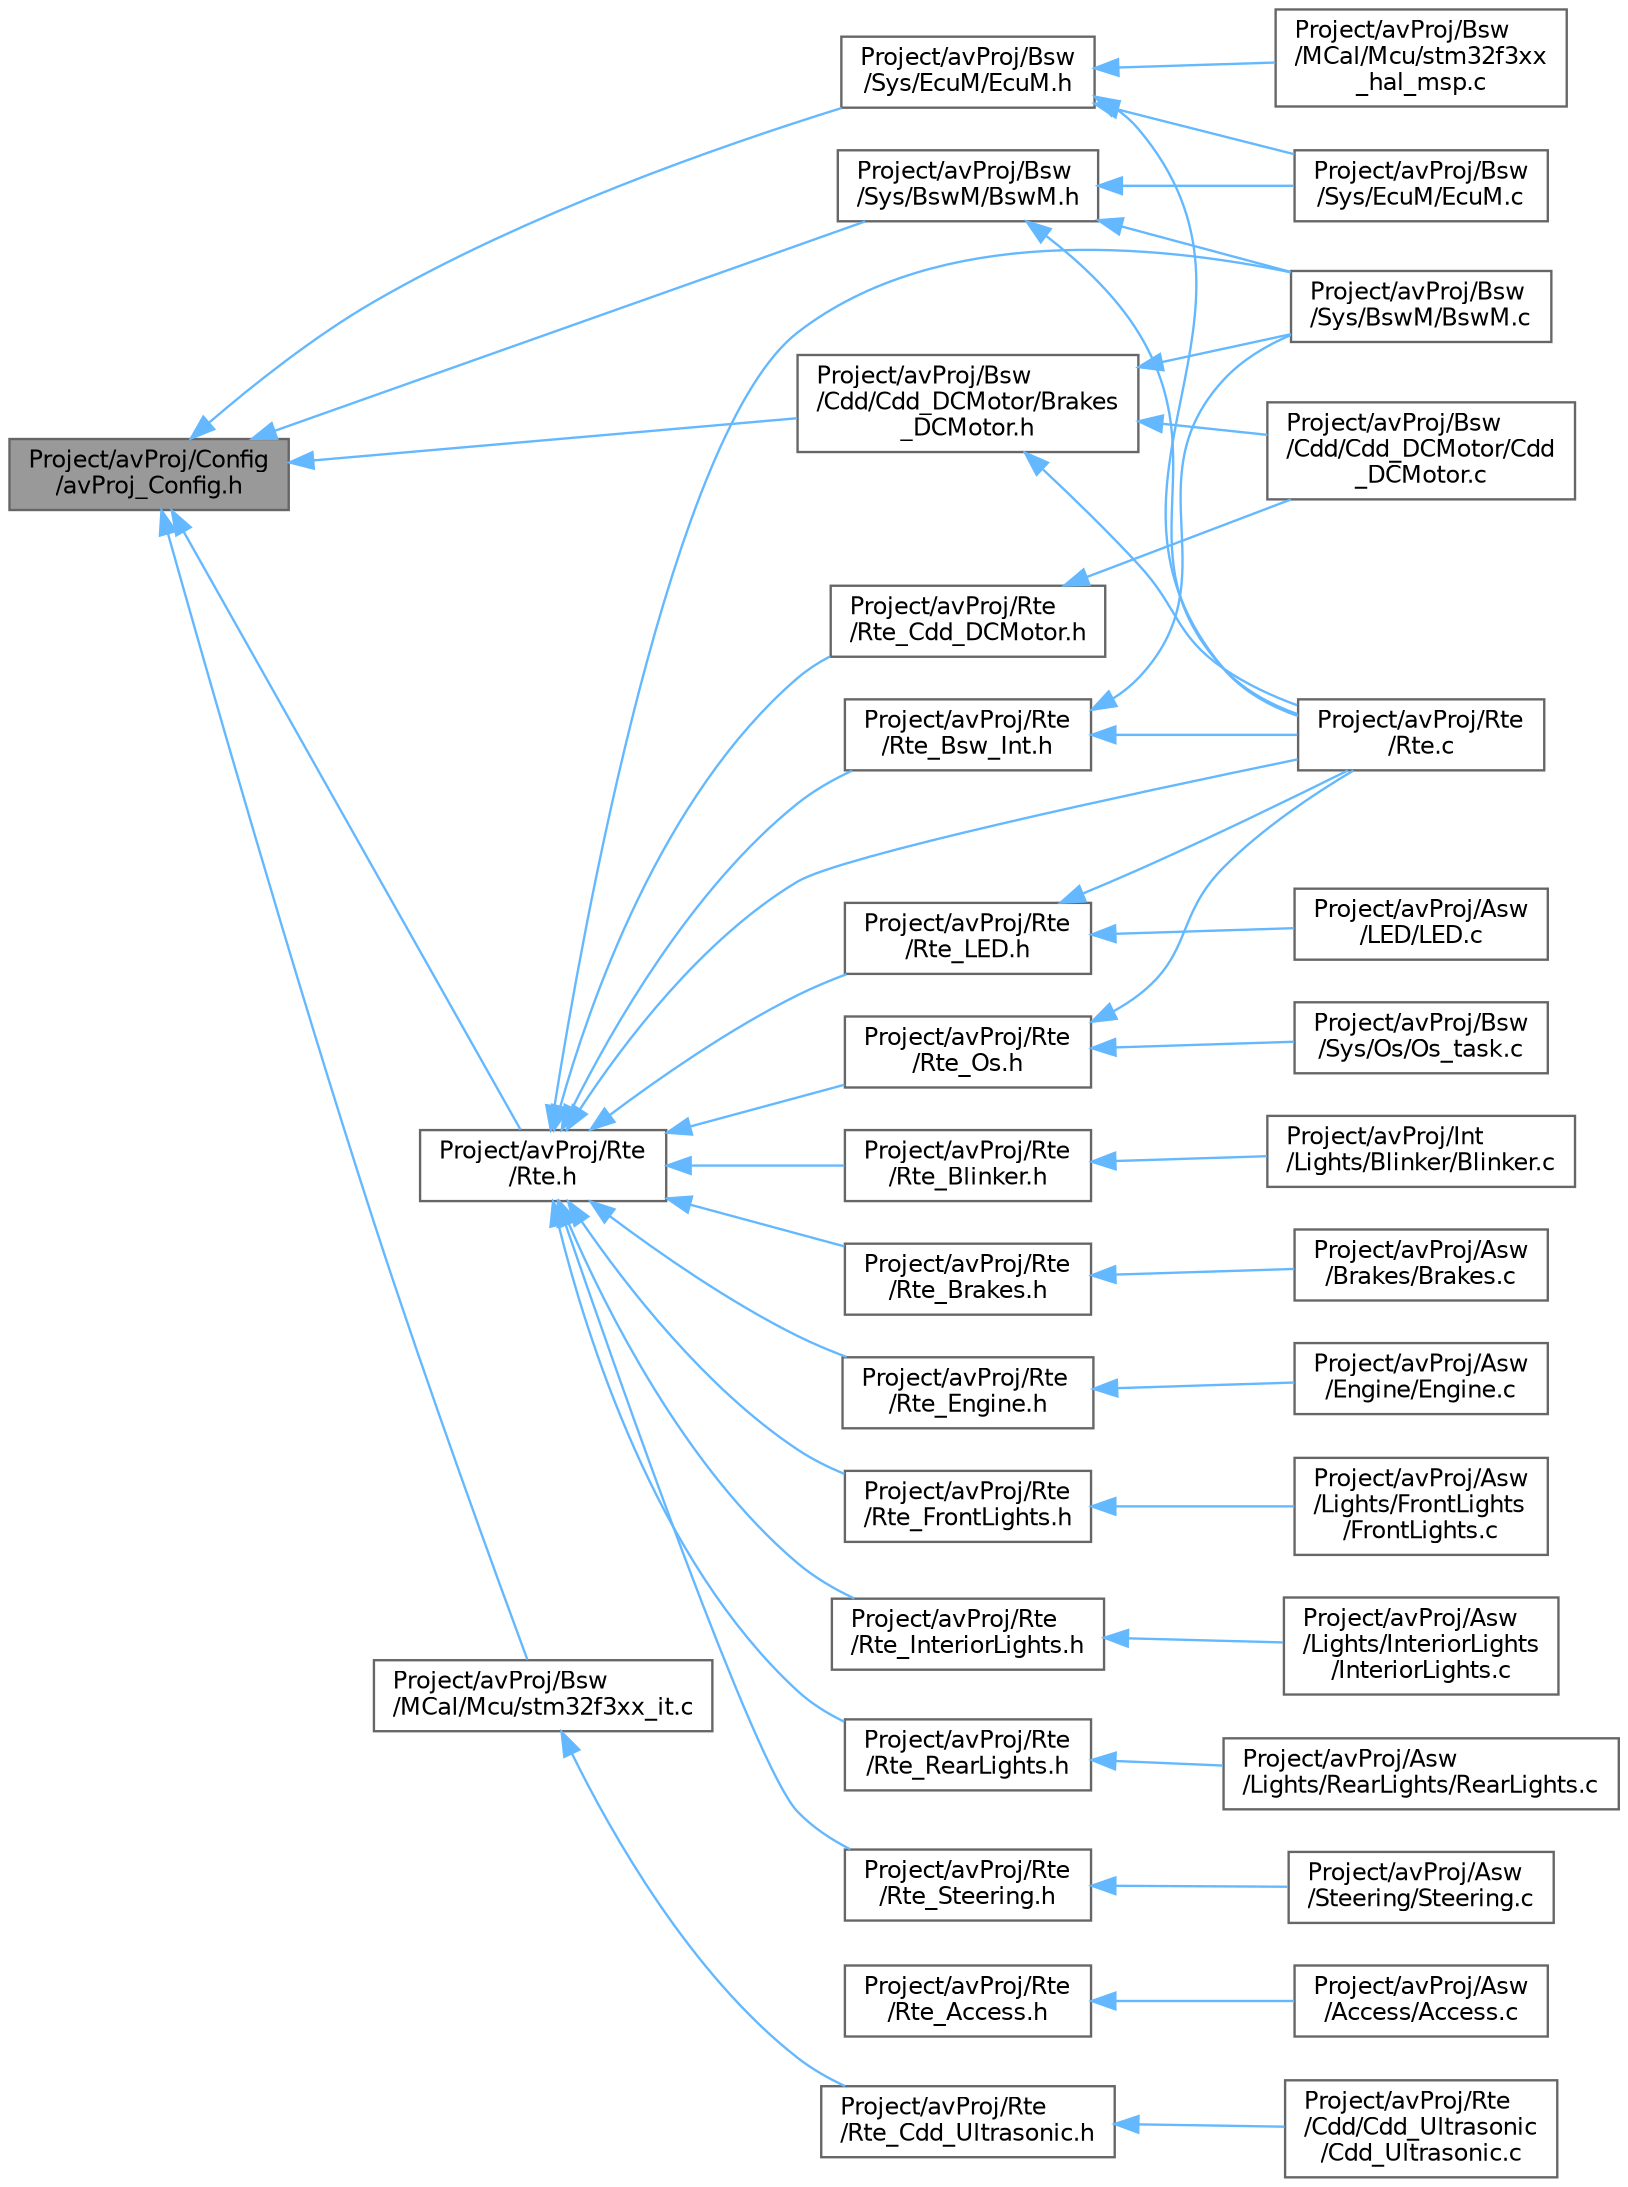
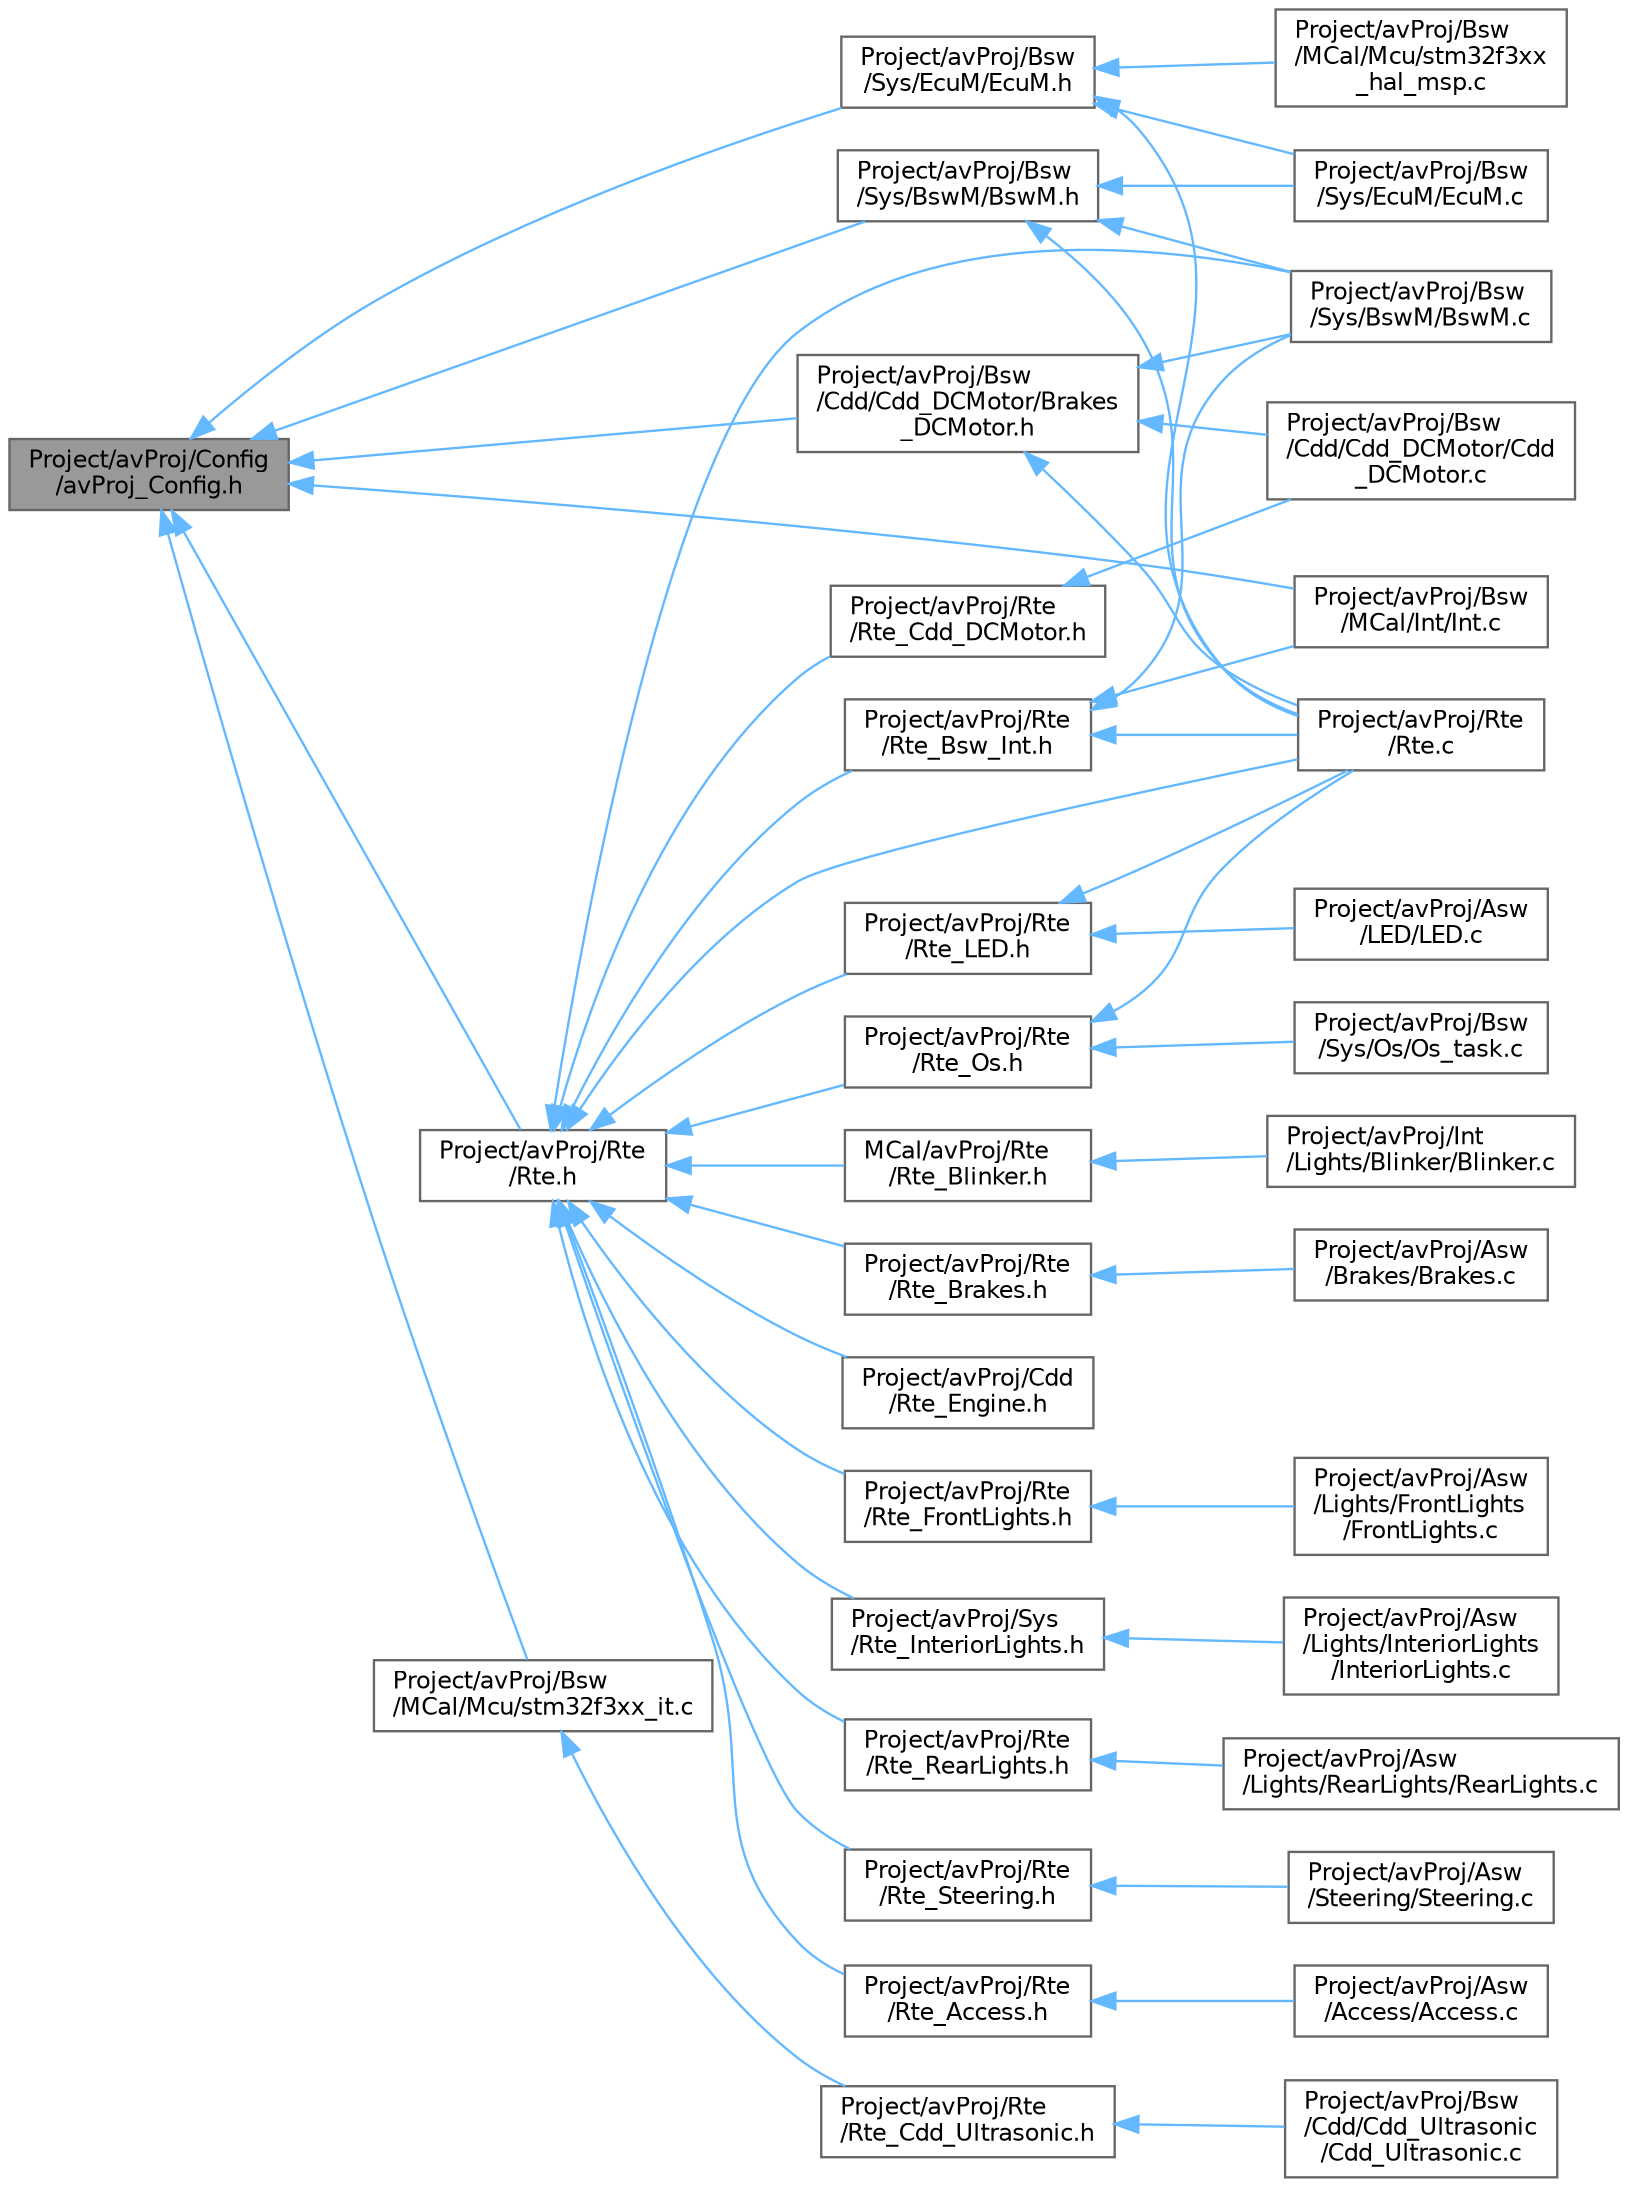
none -> (1421, 612)
(968, 1166) -> (968, 1166)
(1421, 1379) -> none
(968, 1393) -> (968, 1393)
(968, 1634) -> (968, 1634)
none -> (727, 1709)
(1421, 2129) -> (1421, 2129)
